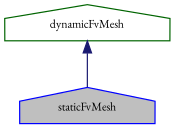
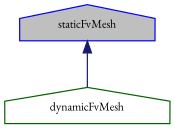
(87, 70) -> (87, 70)
